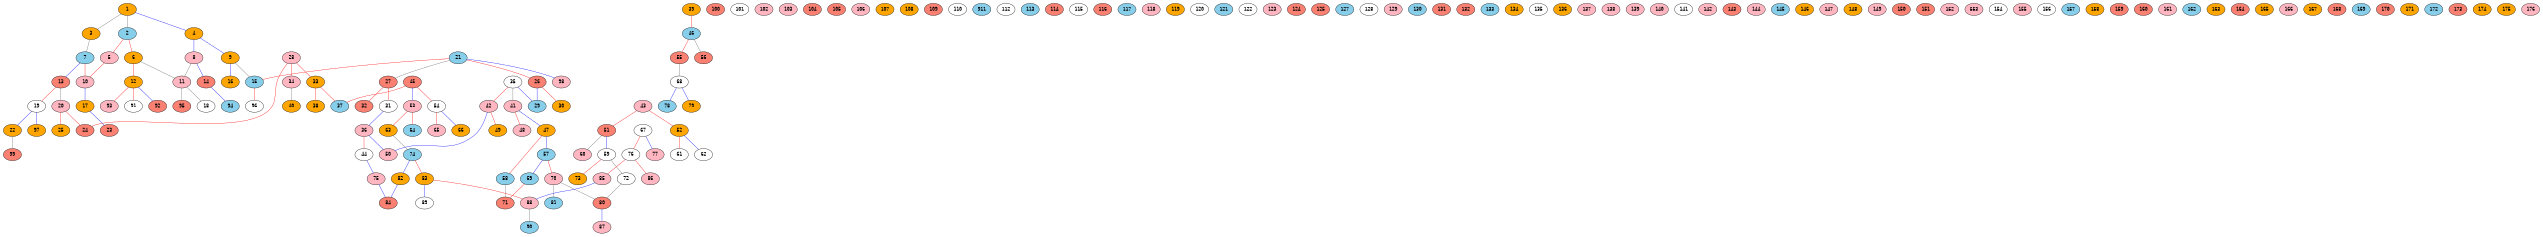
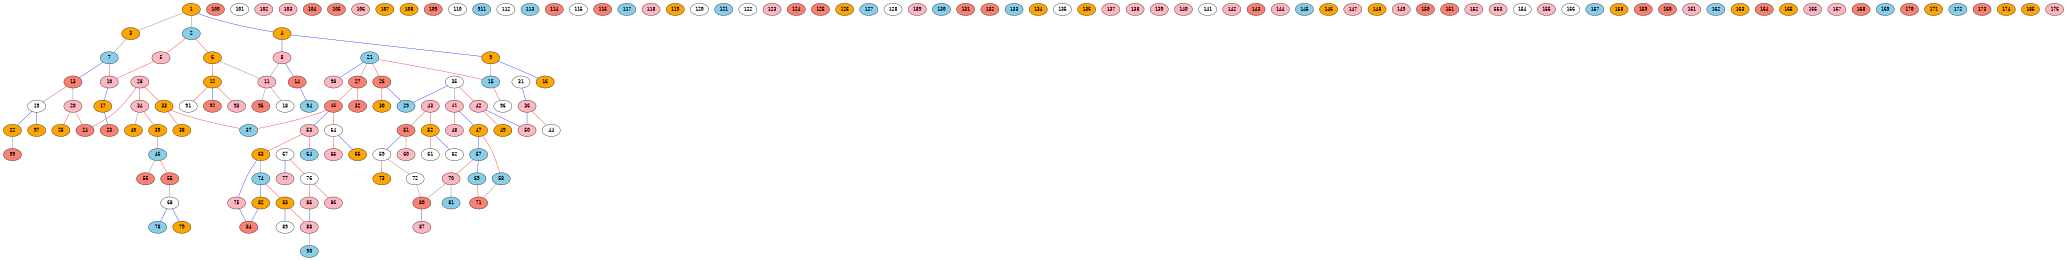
none -> (845, 9)
(1393, 9) -> (917, 9)
(2313, 9) -> (1837, 9)
(2506, 9) -> (2030, 9)
(388, 94) -> (346, 94)
none -> (149, 118)
(370, 167) -> (246, 178)
